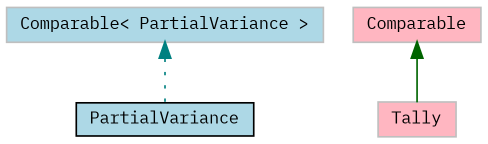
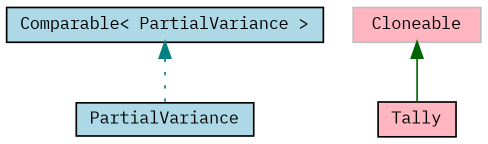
(165, 25) -> (165, 25)
(417, 25) -> (417, 25)
(417, 119) -> (417, 119)
